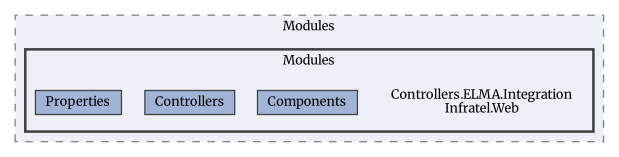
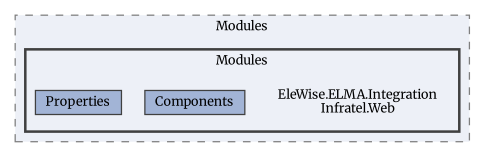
(190, 102) -> none
(482, 102) -> (358, 102)
